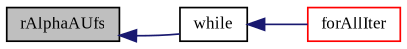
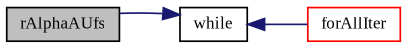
(158, 35) -> (141, 13)
